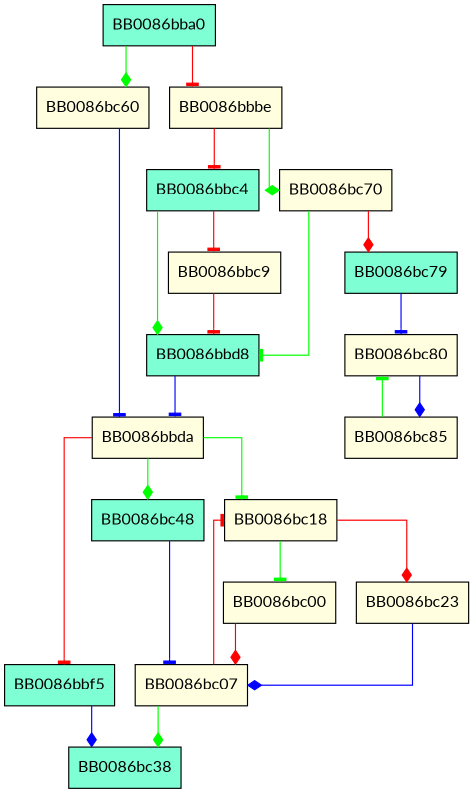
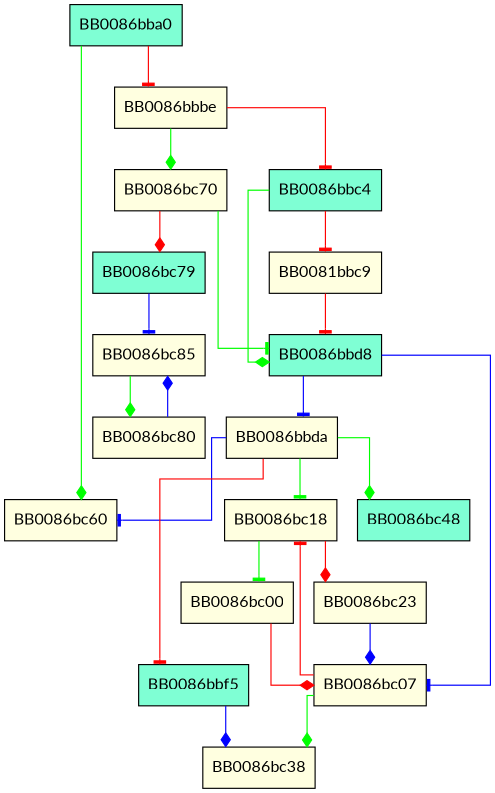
(119, 270) -> (212, 516)
(225, 273) -> (325, 273)
(401, 311) -> (149, 311)
(382, 399) -> (130, 389)
(170, 600) -> (490, 495)
(125, 768) -> (259, 768)
